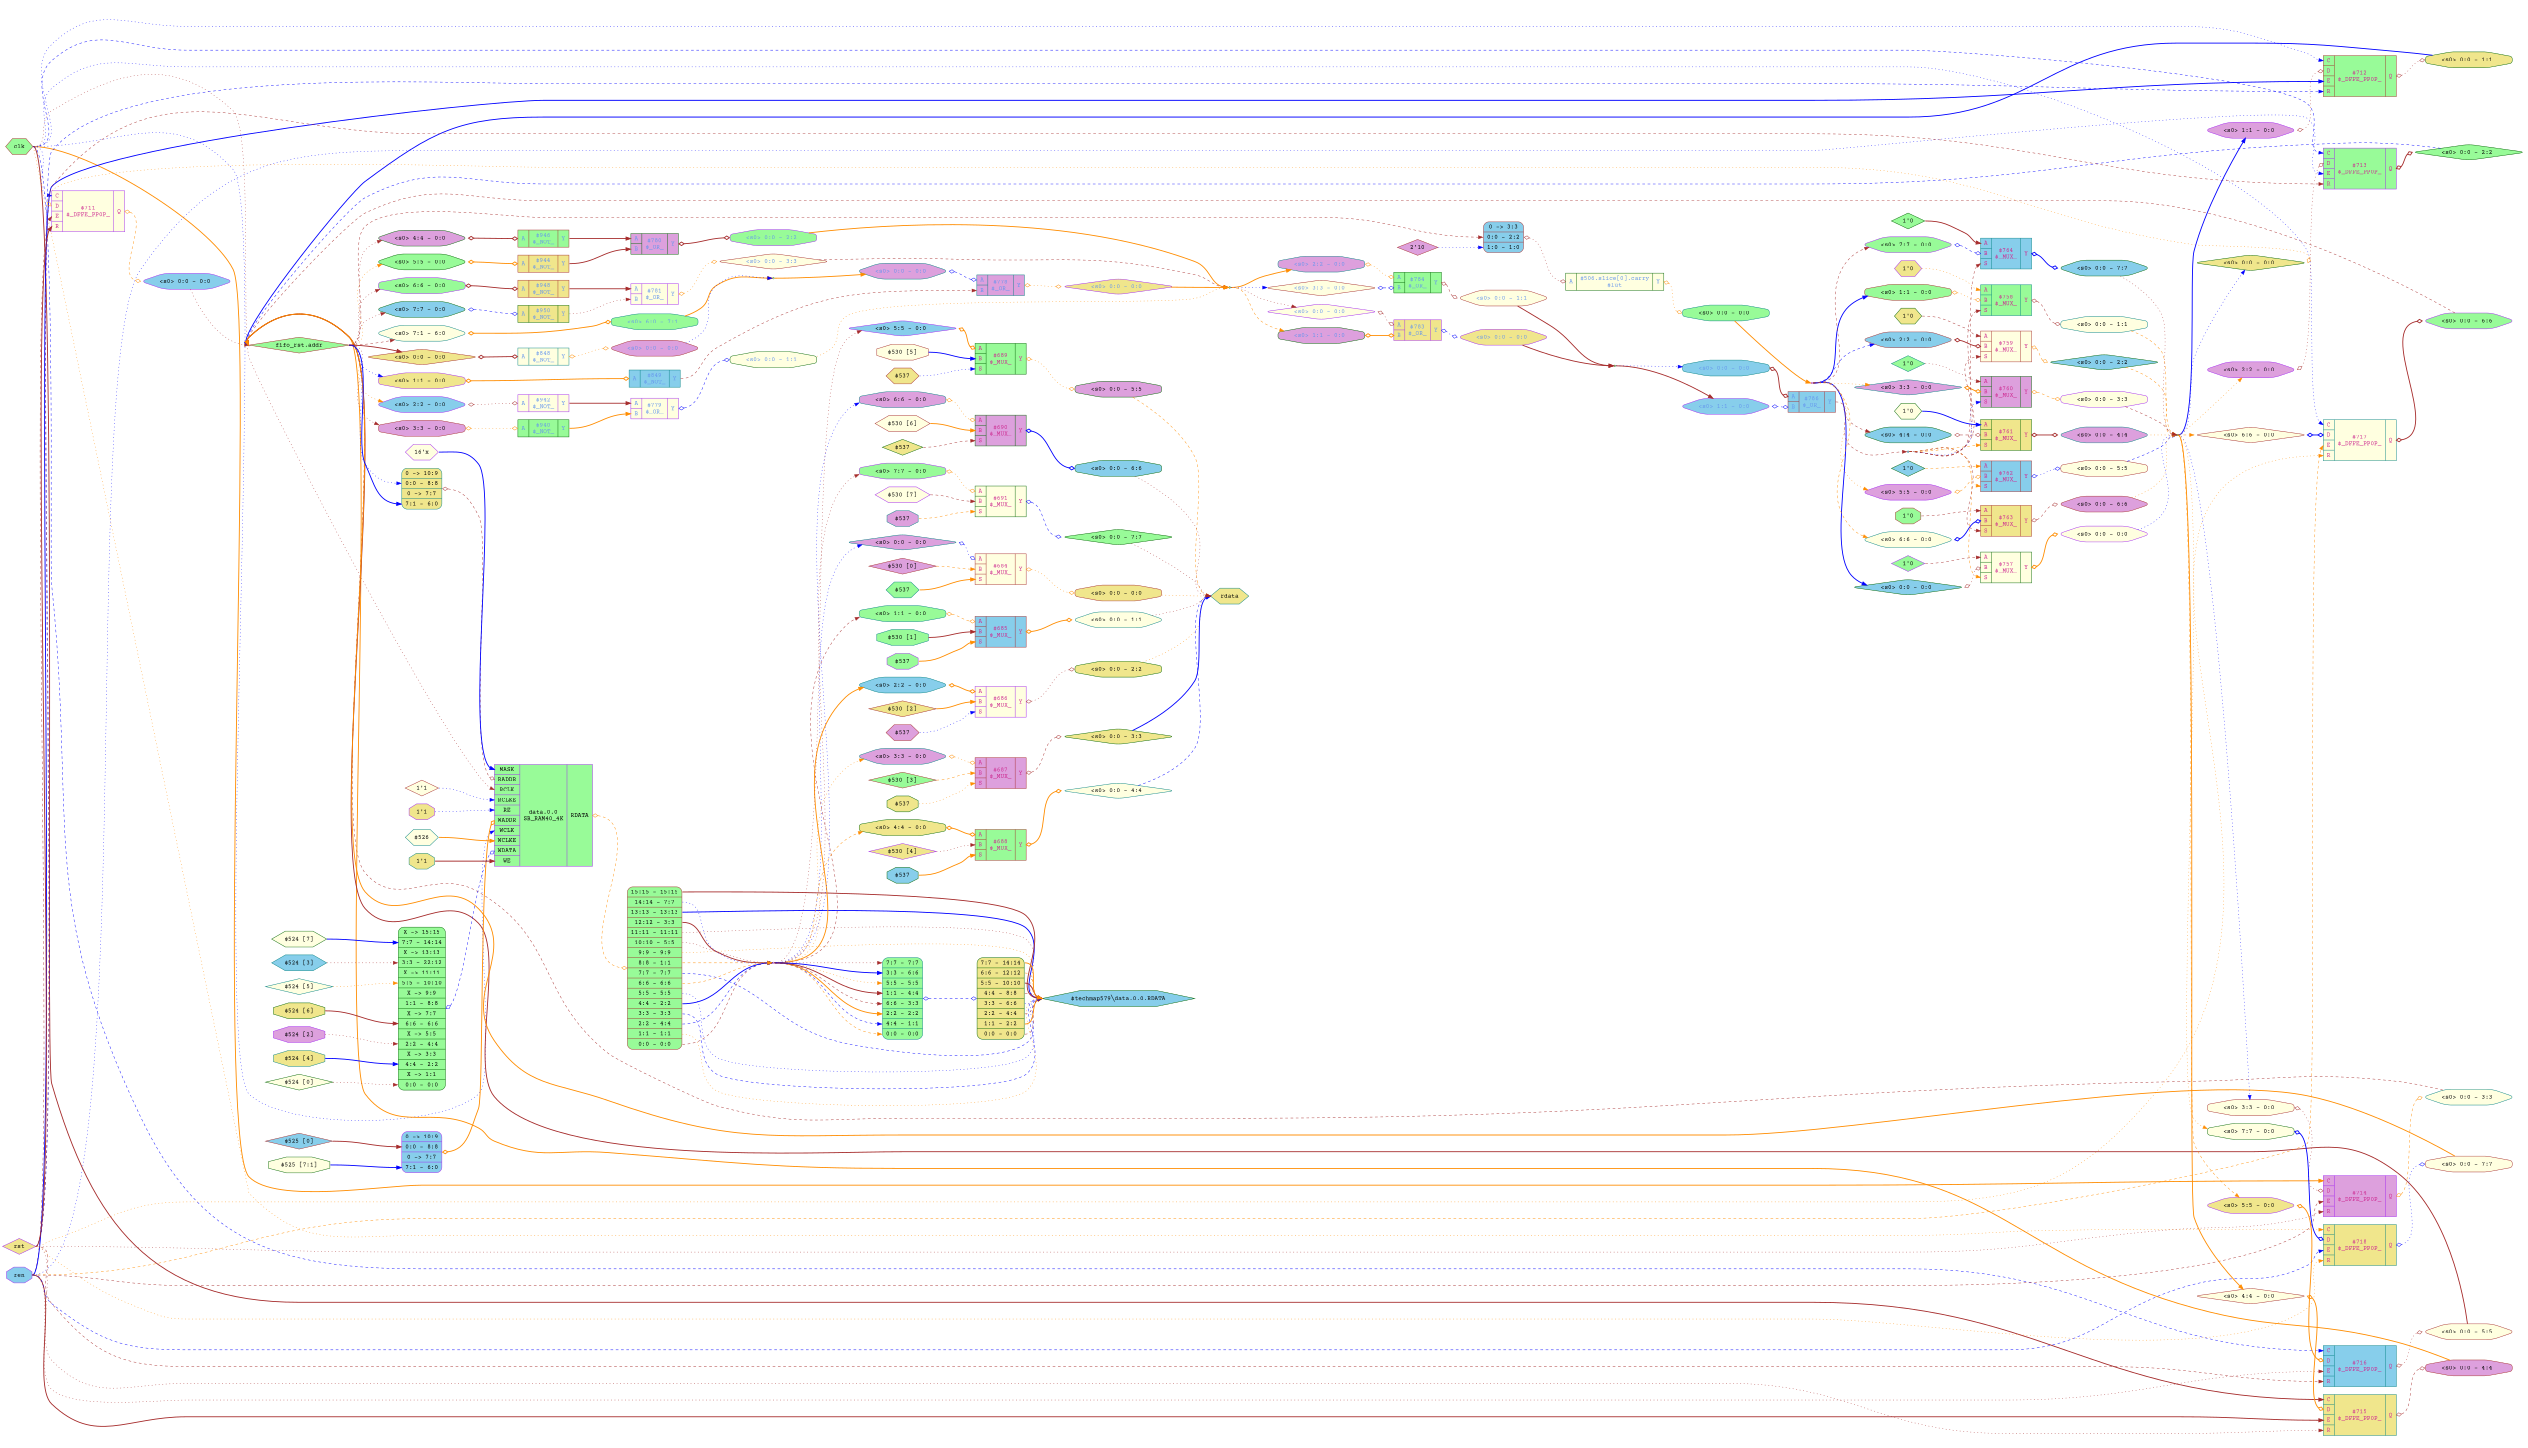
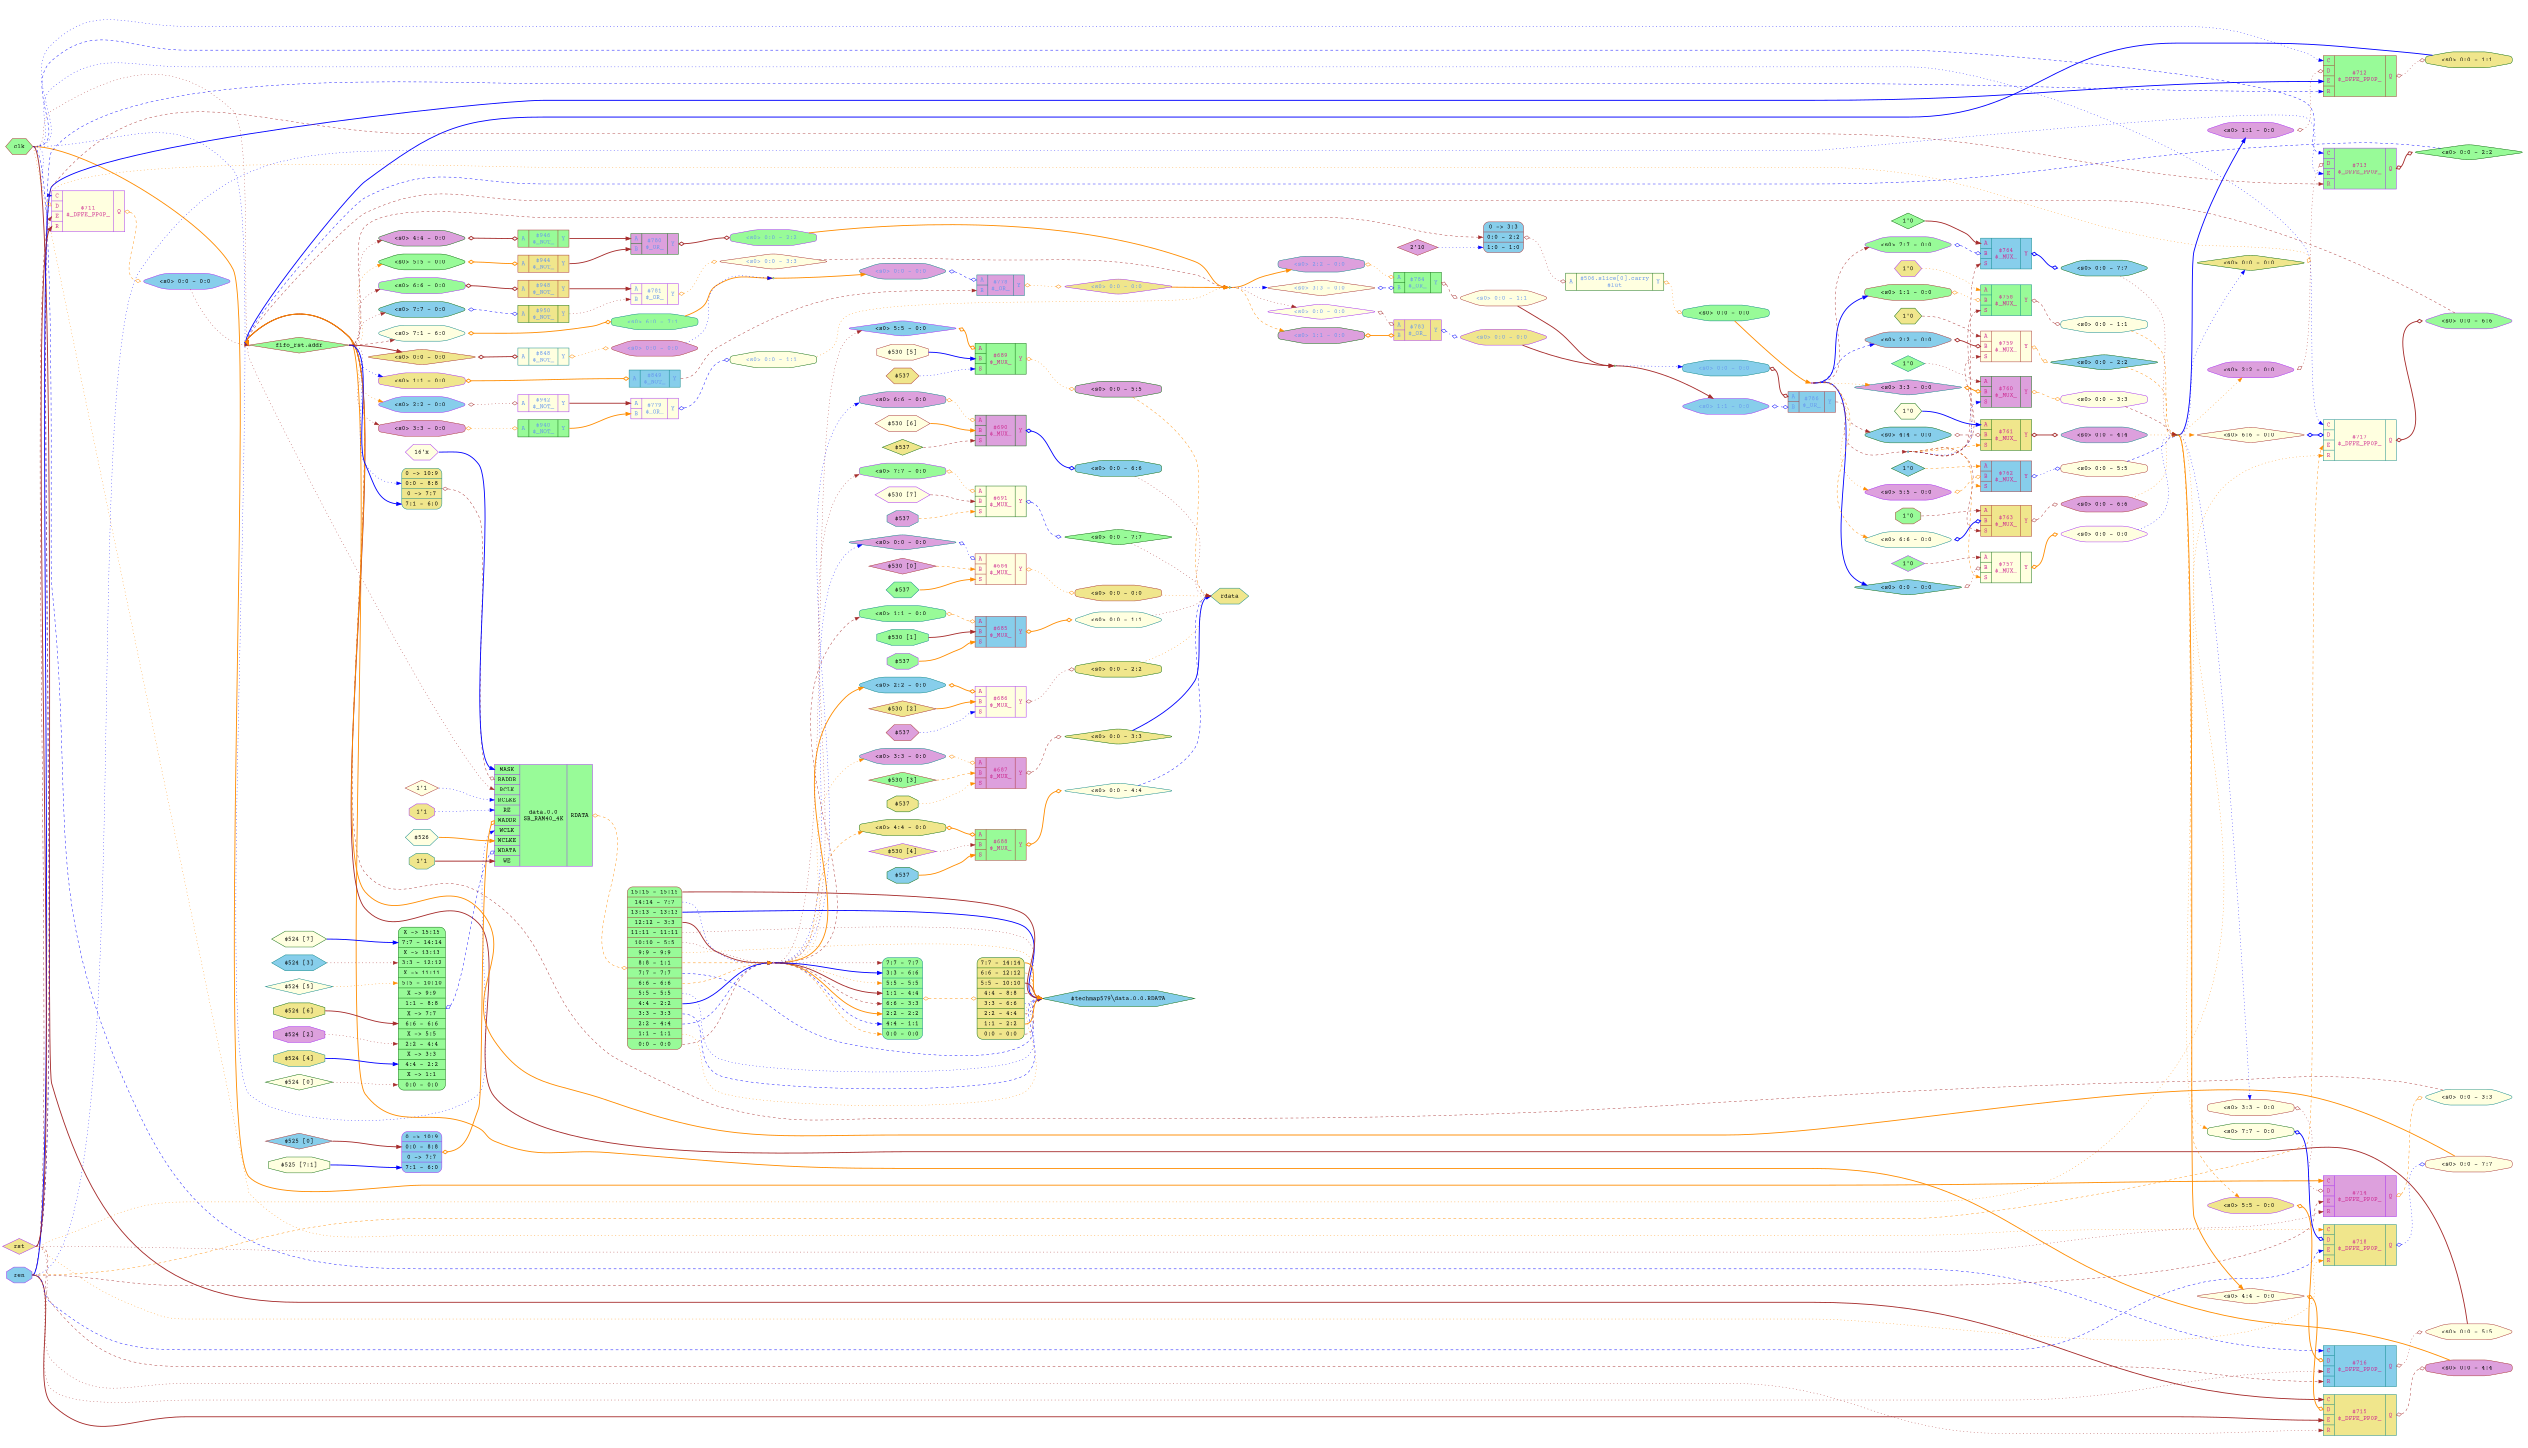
(422, 962) -> (422, 962)
(950, 999) -> (950, 999)
